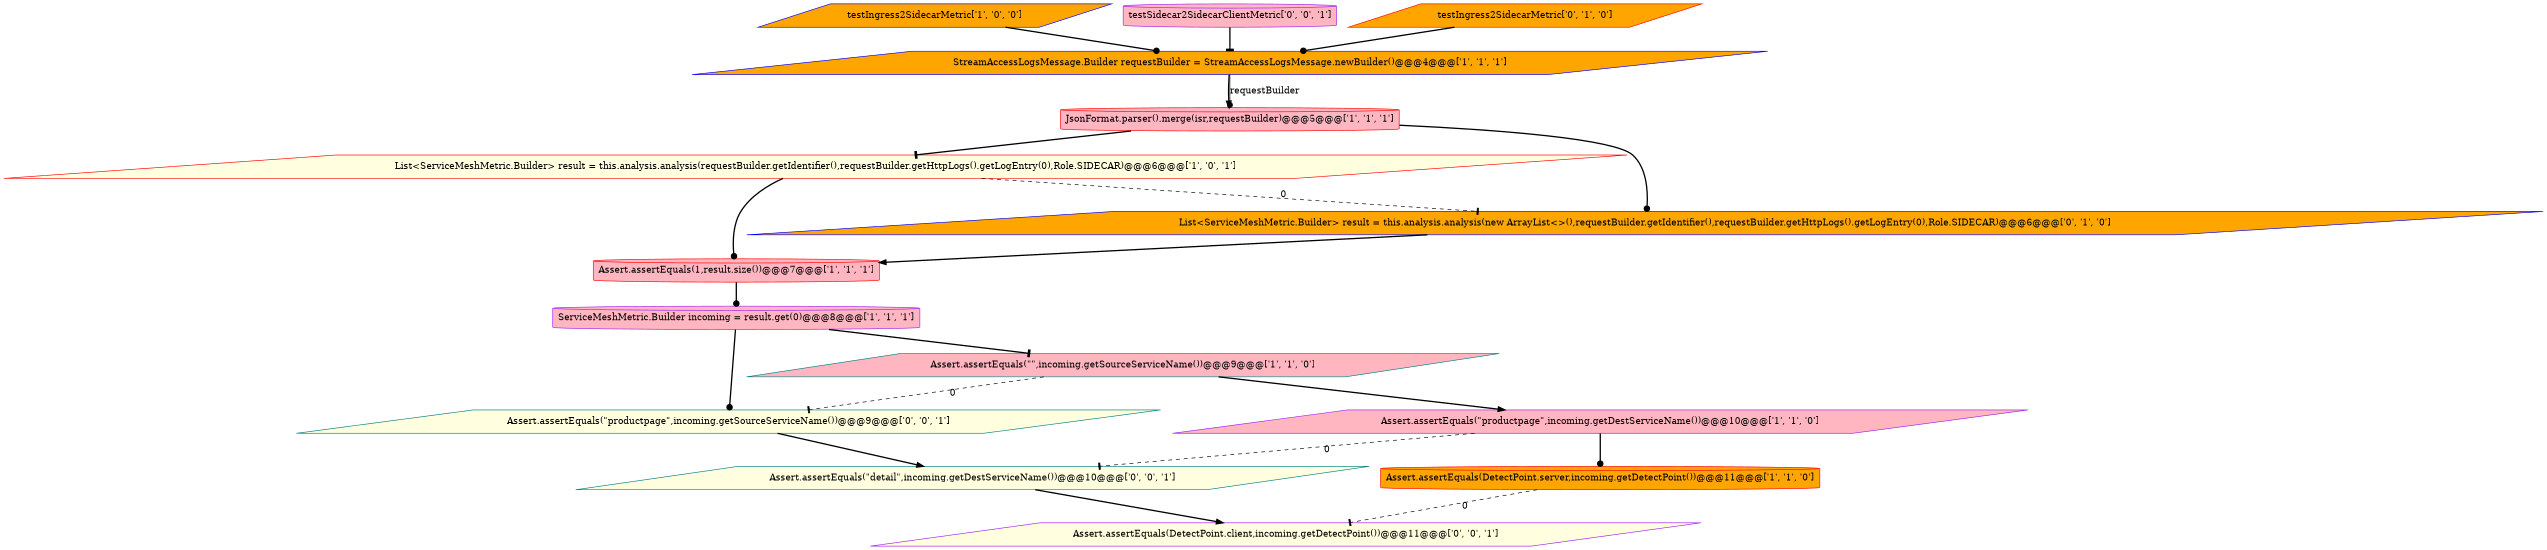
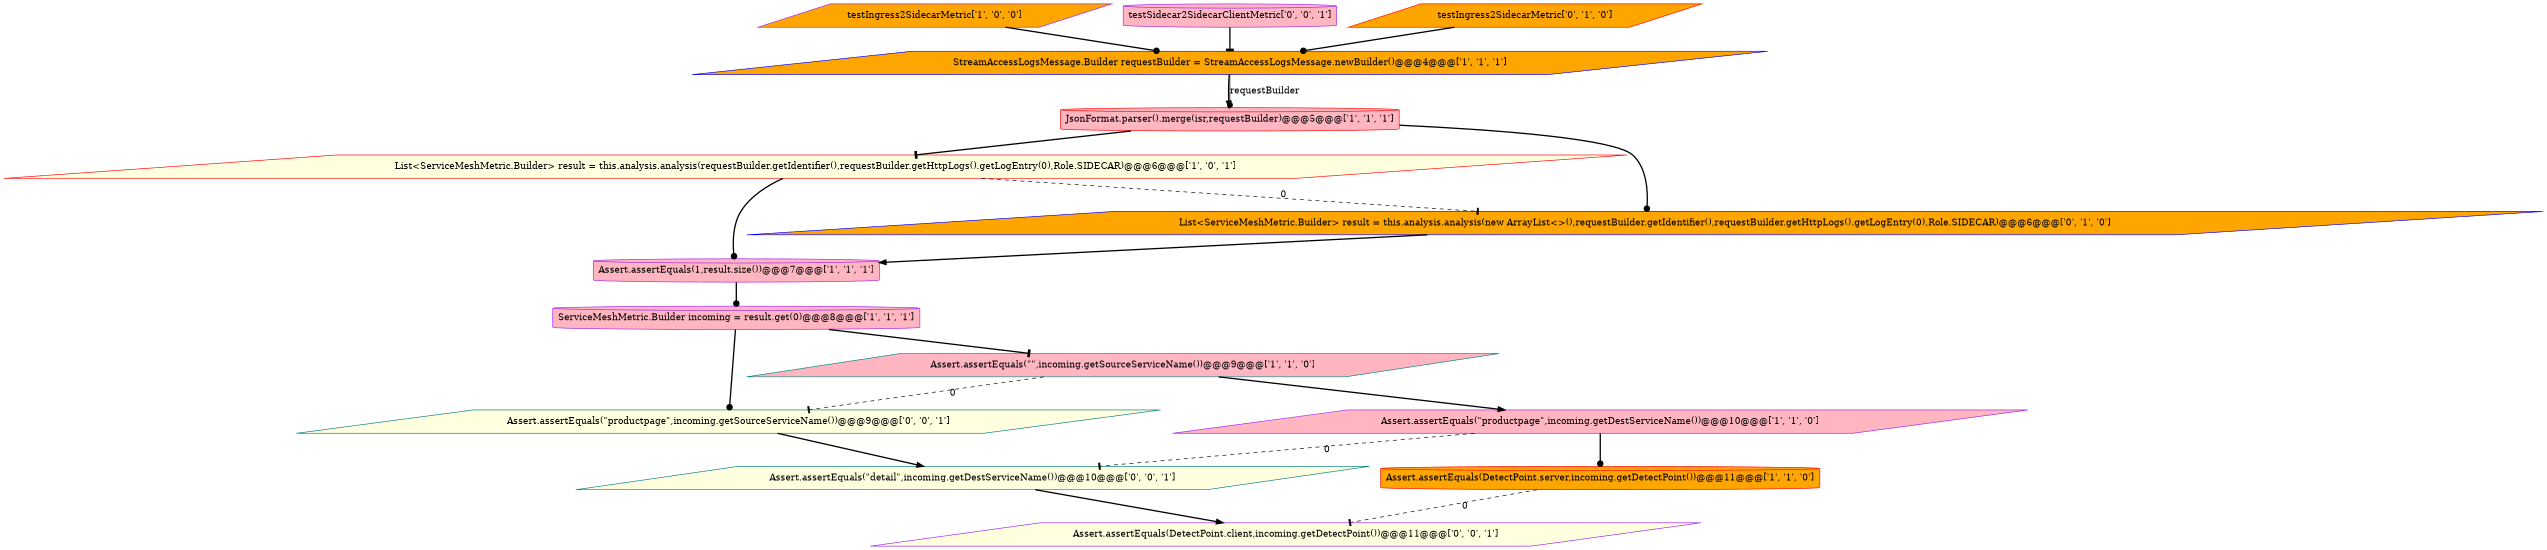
(935, 16) -> (935, 16)
(736, 270) -> (736, 270)
